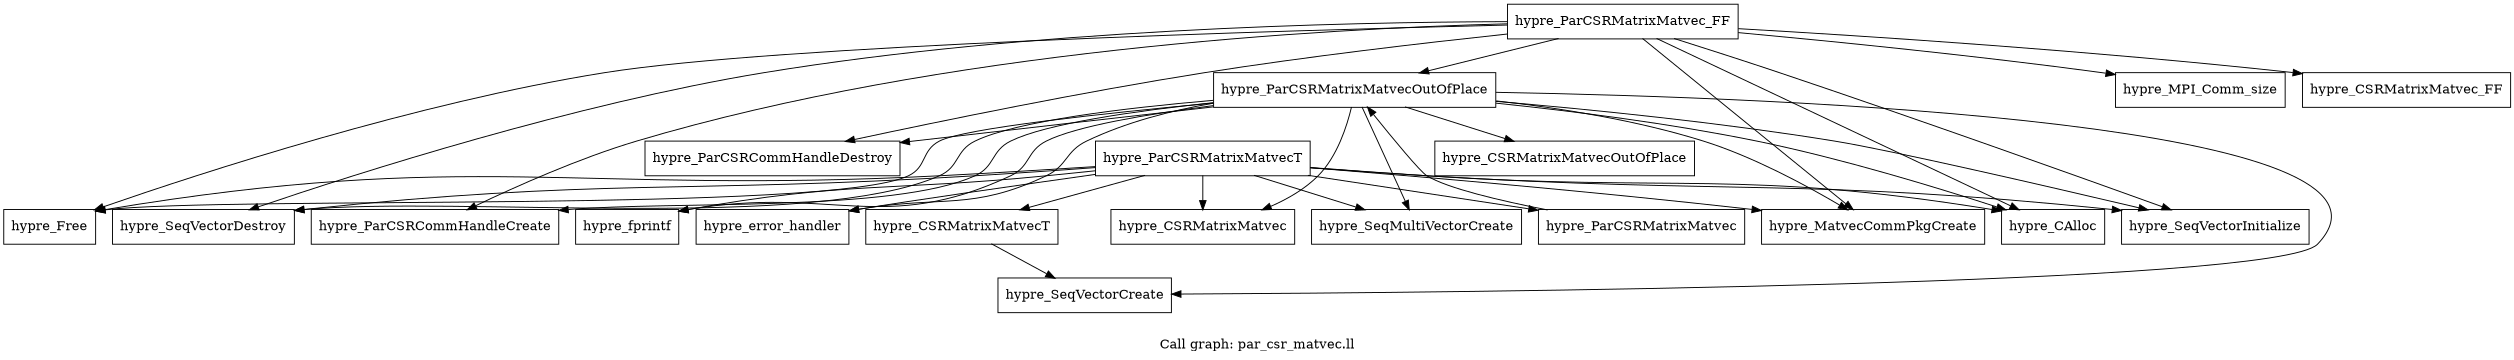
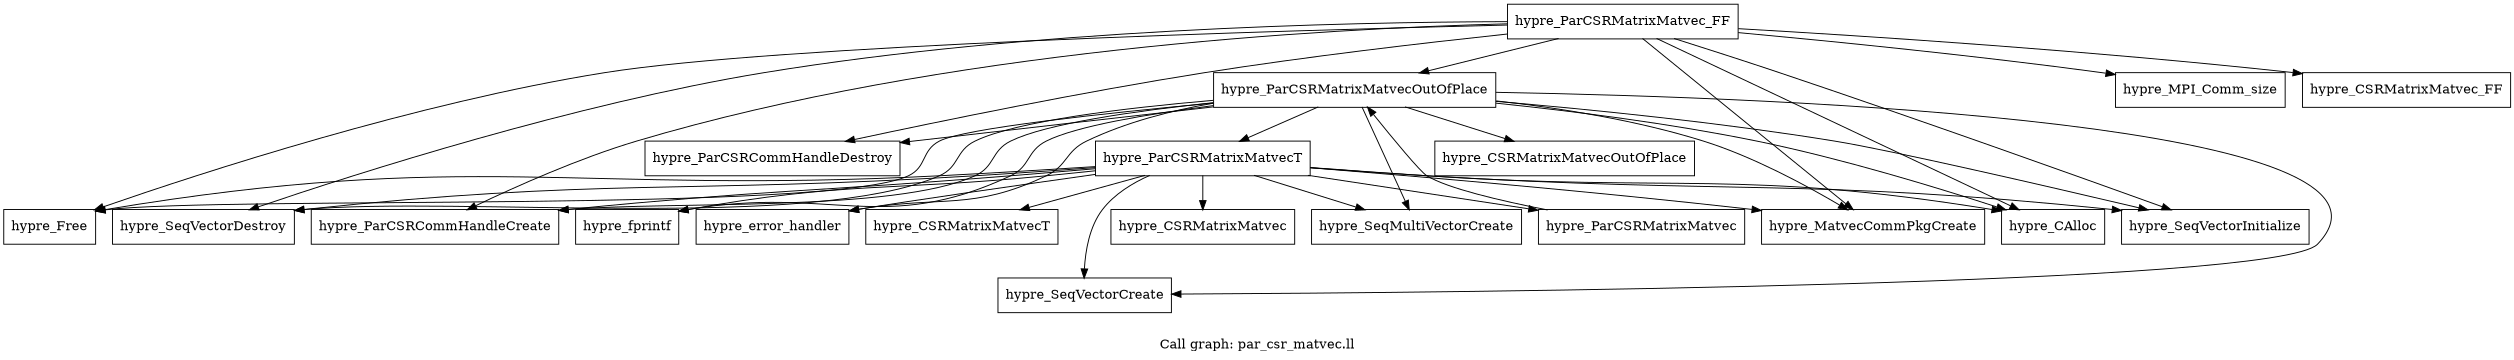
(1329, 163) -> (1283, 122)
none -> (832, 189)
(1019, 259) -> (1101, 211)
